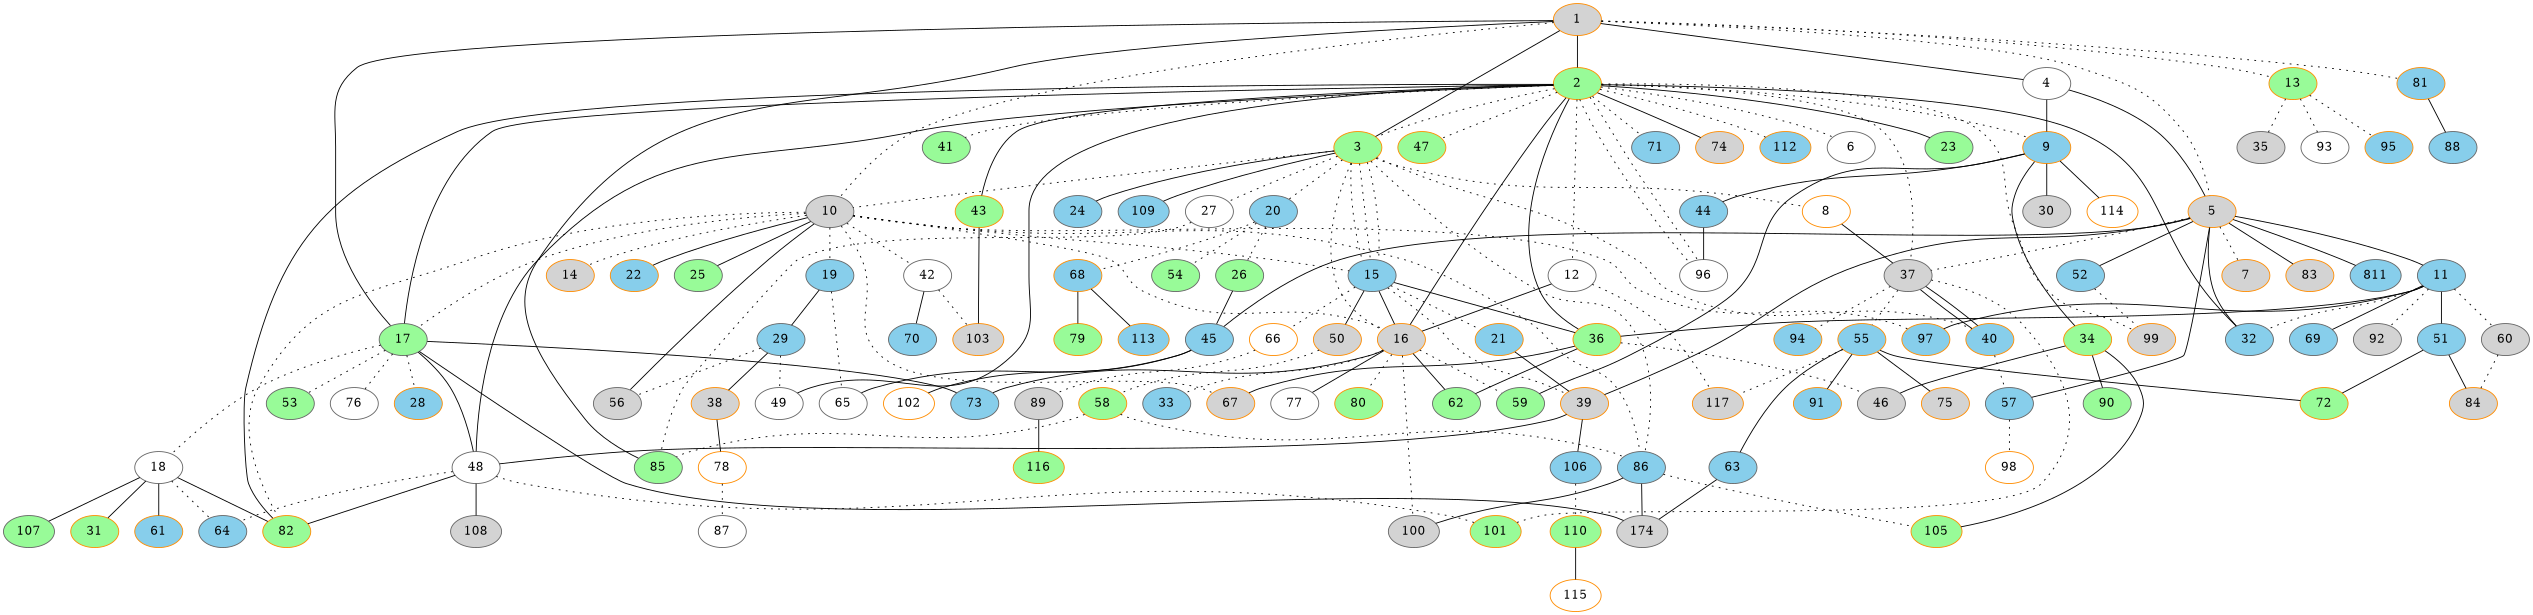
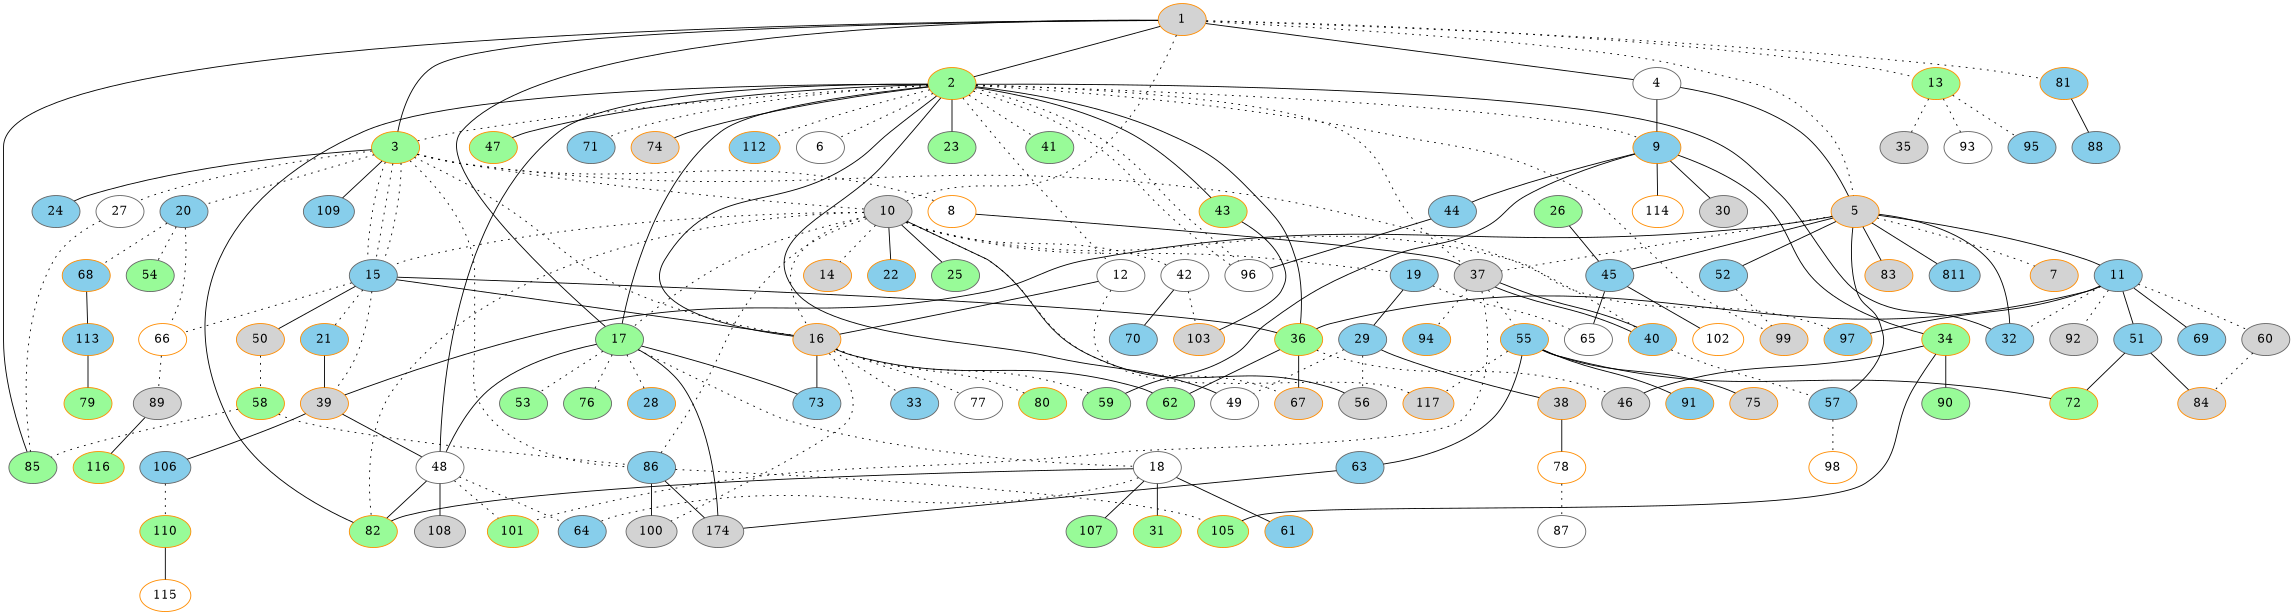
(1499, 115) -> (718, 99)
(2389, 148) -> (2032, 148)
(1257, 244) -> (184, 277)
(1078, 308) -> (88, 372)
(1339, 377) -> (908, 374)
(354, 404) -> (588, 404)
